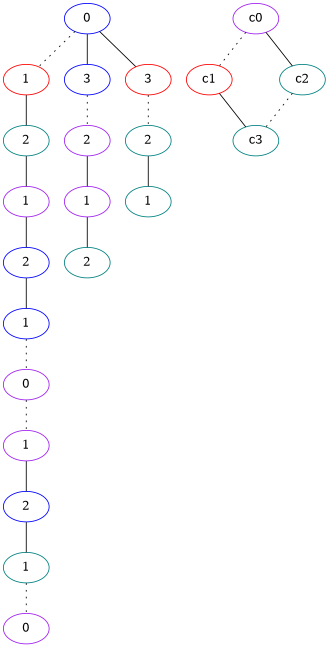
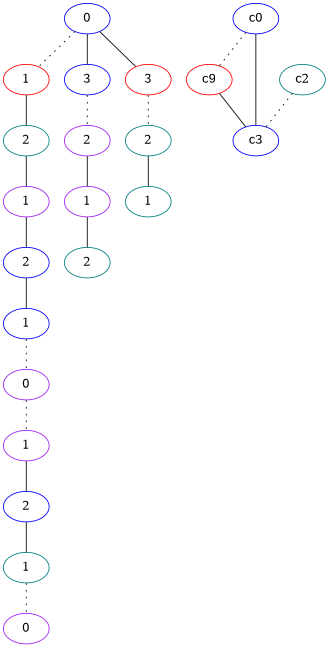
(256, 19) -> (256, 19)
(279, 49) -> (256, 80)
(209, 80) -> (209, 80)
(256, 141) -> (256, 141)
